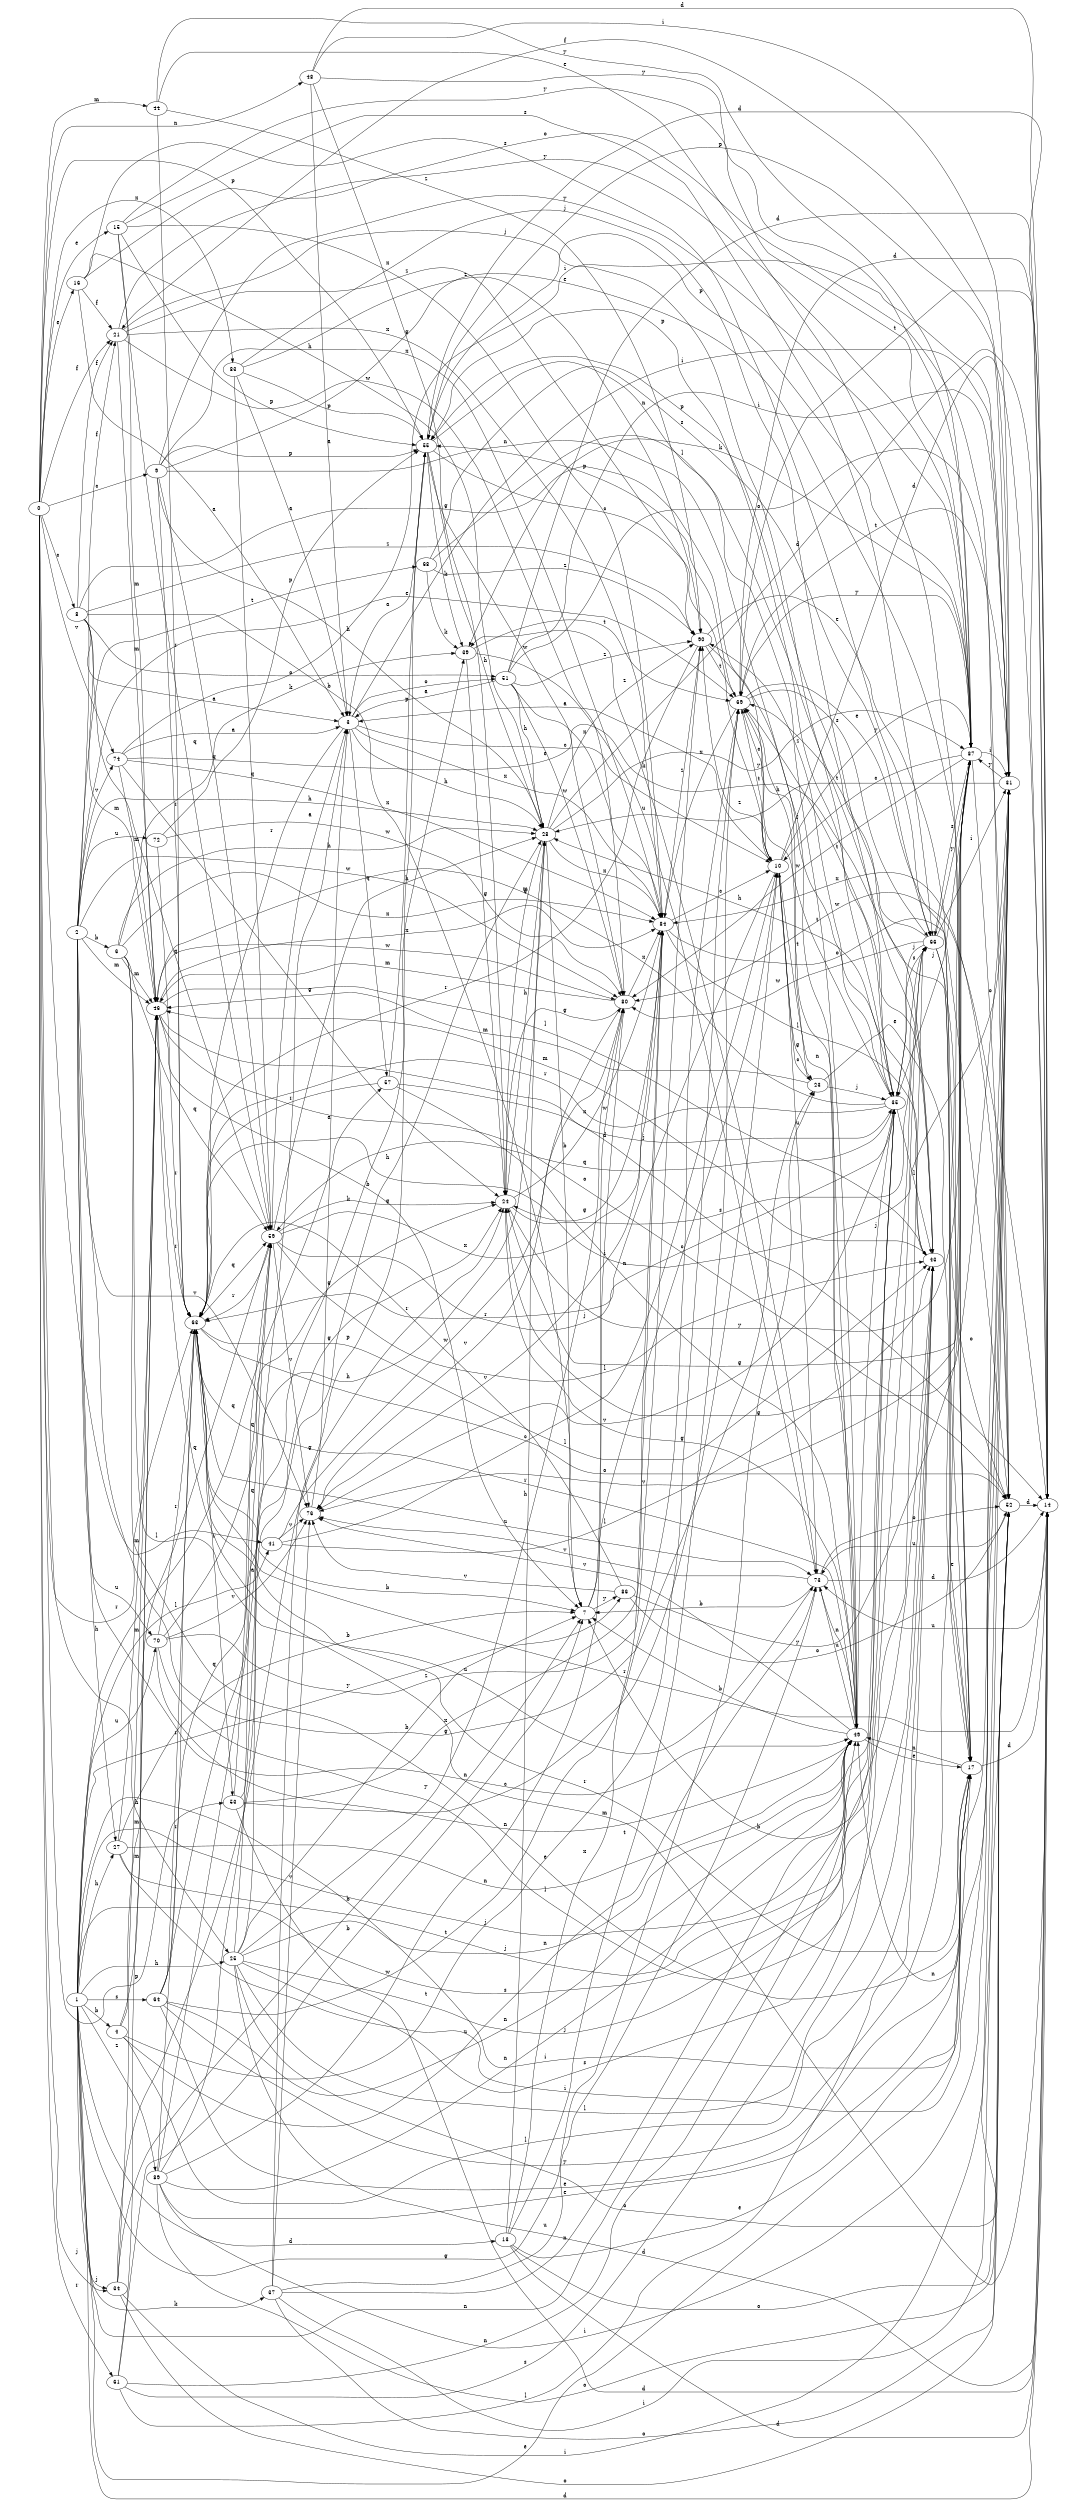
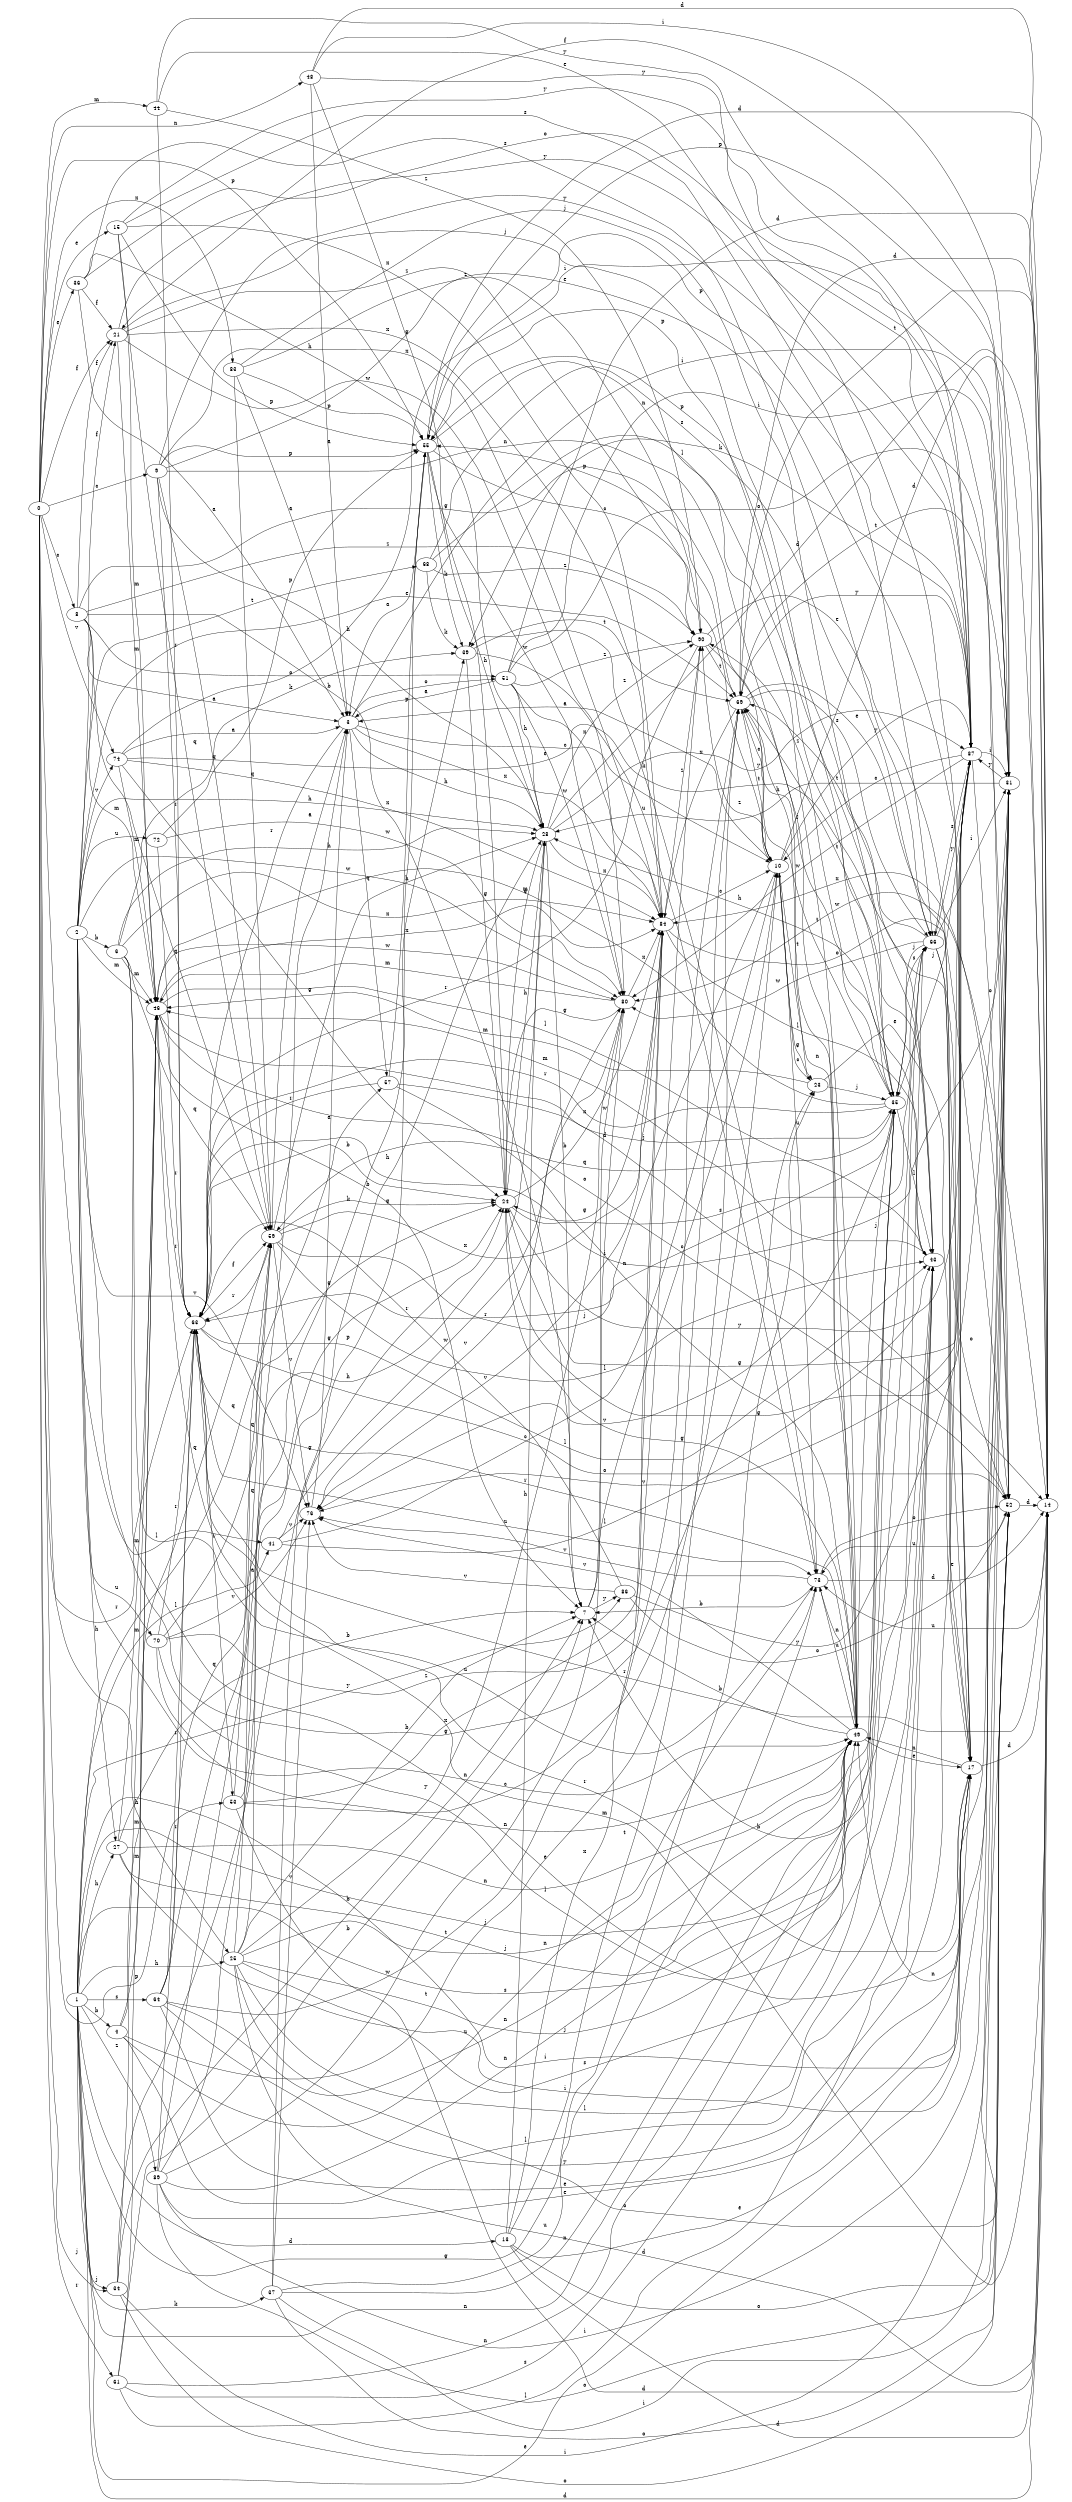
(77, 283) -> (77, 283)
(233, 1265) -> (233, 1265)
(291, 1574) -> (282, 1160)
(97, 1750) -> none
